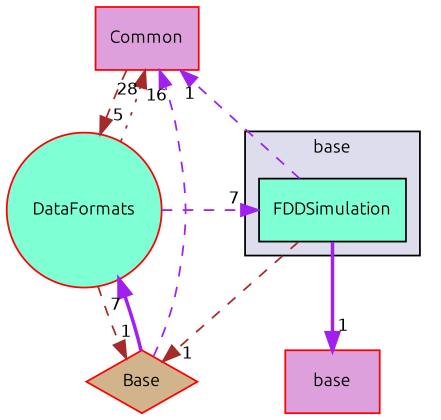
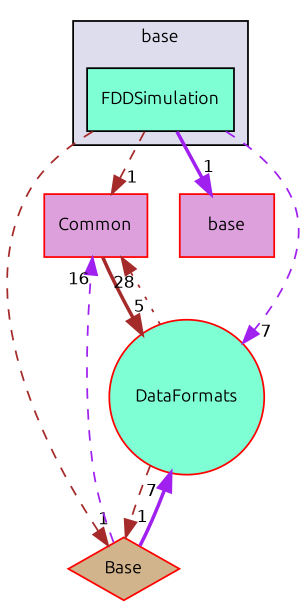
(116, 94) -> (117, 288)
(238, 123) -> (132, 156)
(201, 210) -> (298, 222)
